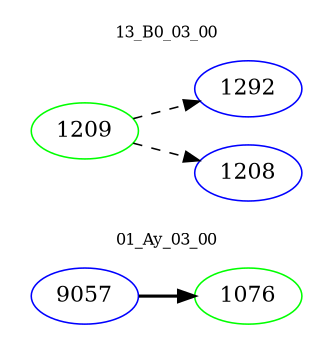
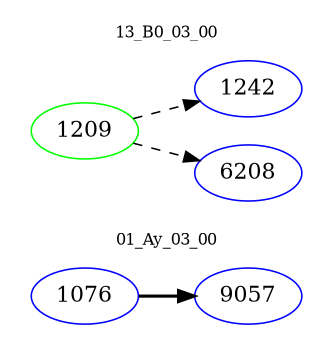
(248, 89) -> (248, 89)
(248, 173) -> (248, 173)
(159, 296) -> (159, 296)
(248, 296) -> (85, 296)
